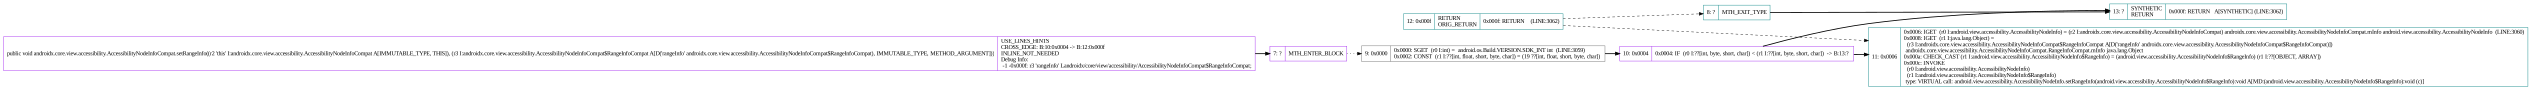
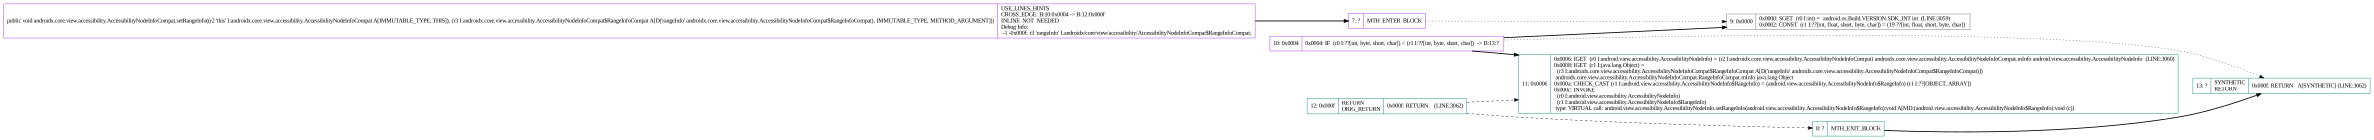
(1744, 12) -> (1856, 128)
(1933, 17) -> (1884, 36)
(1610, 54) -> (1613, 33)
